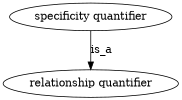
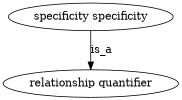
(91, 17) -> (91, 17)
